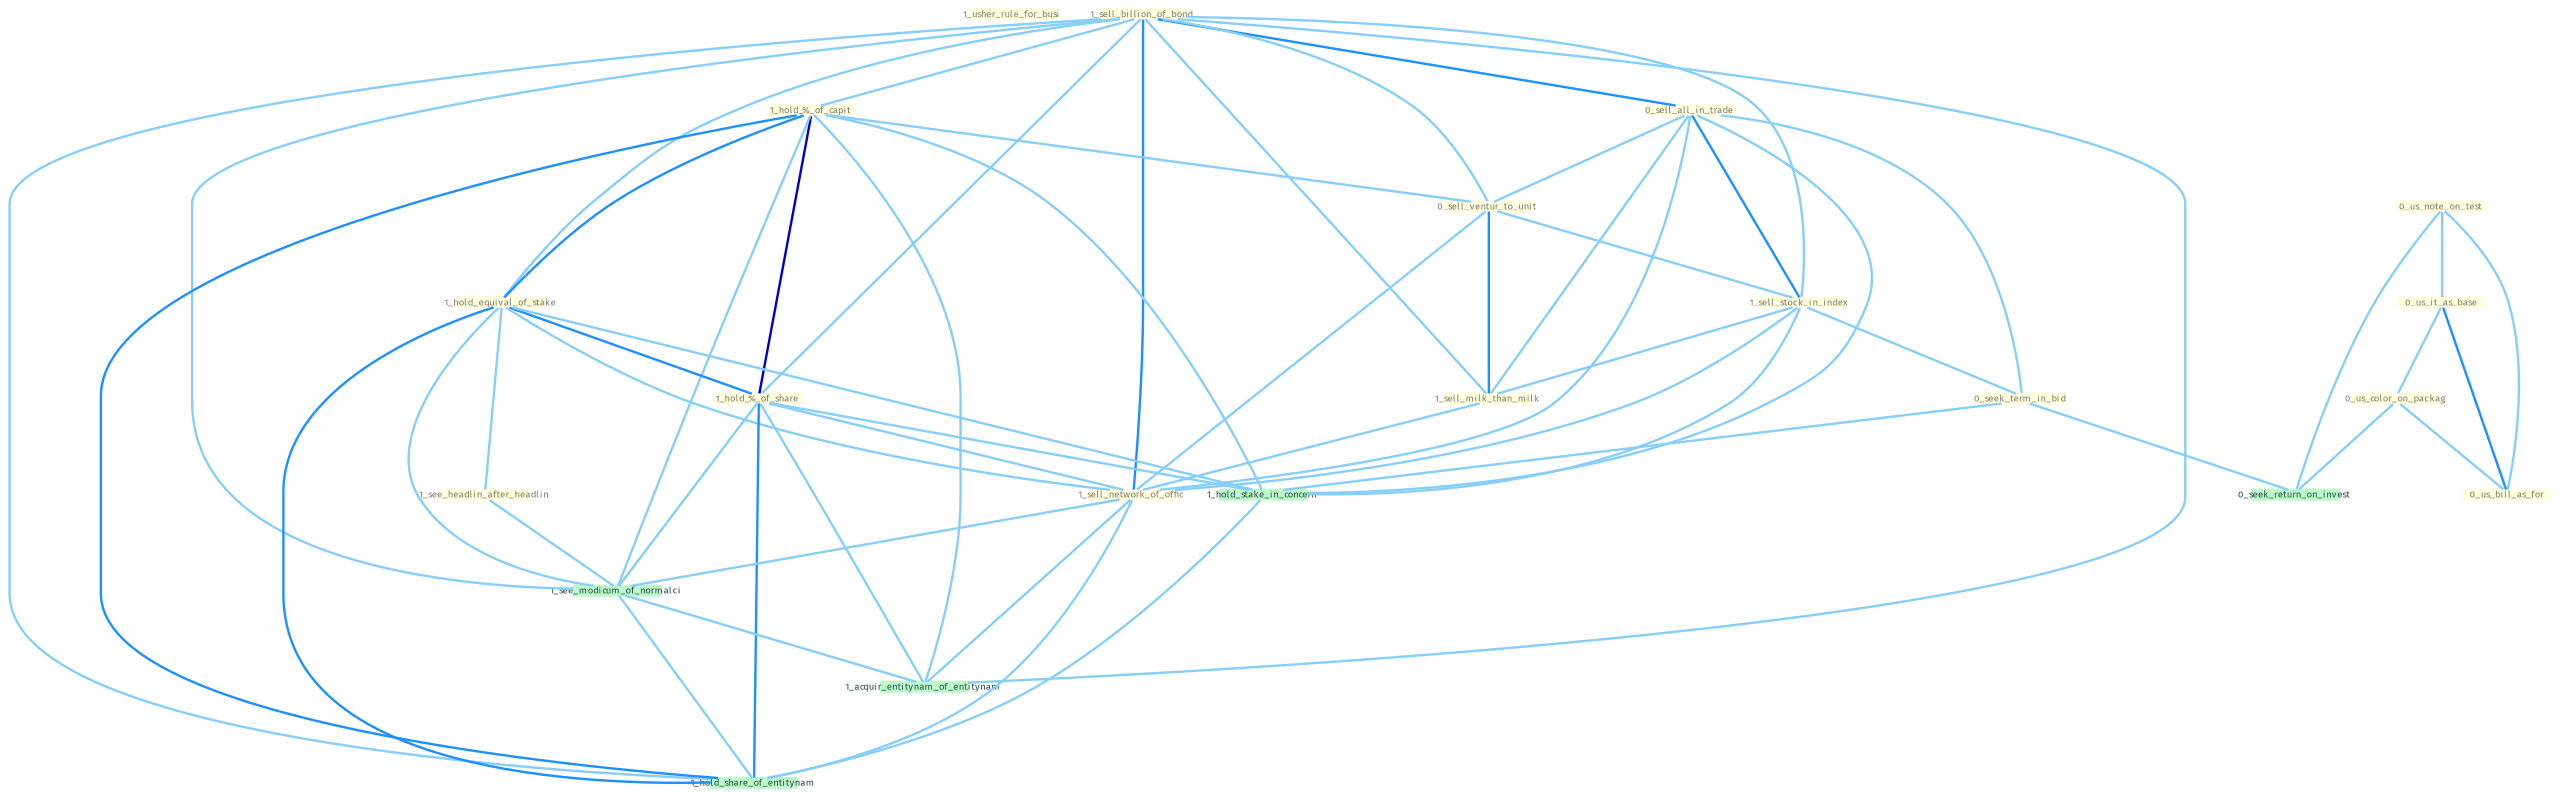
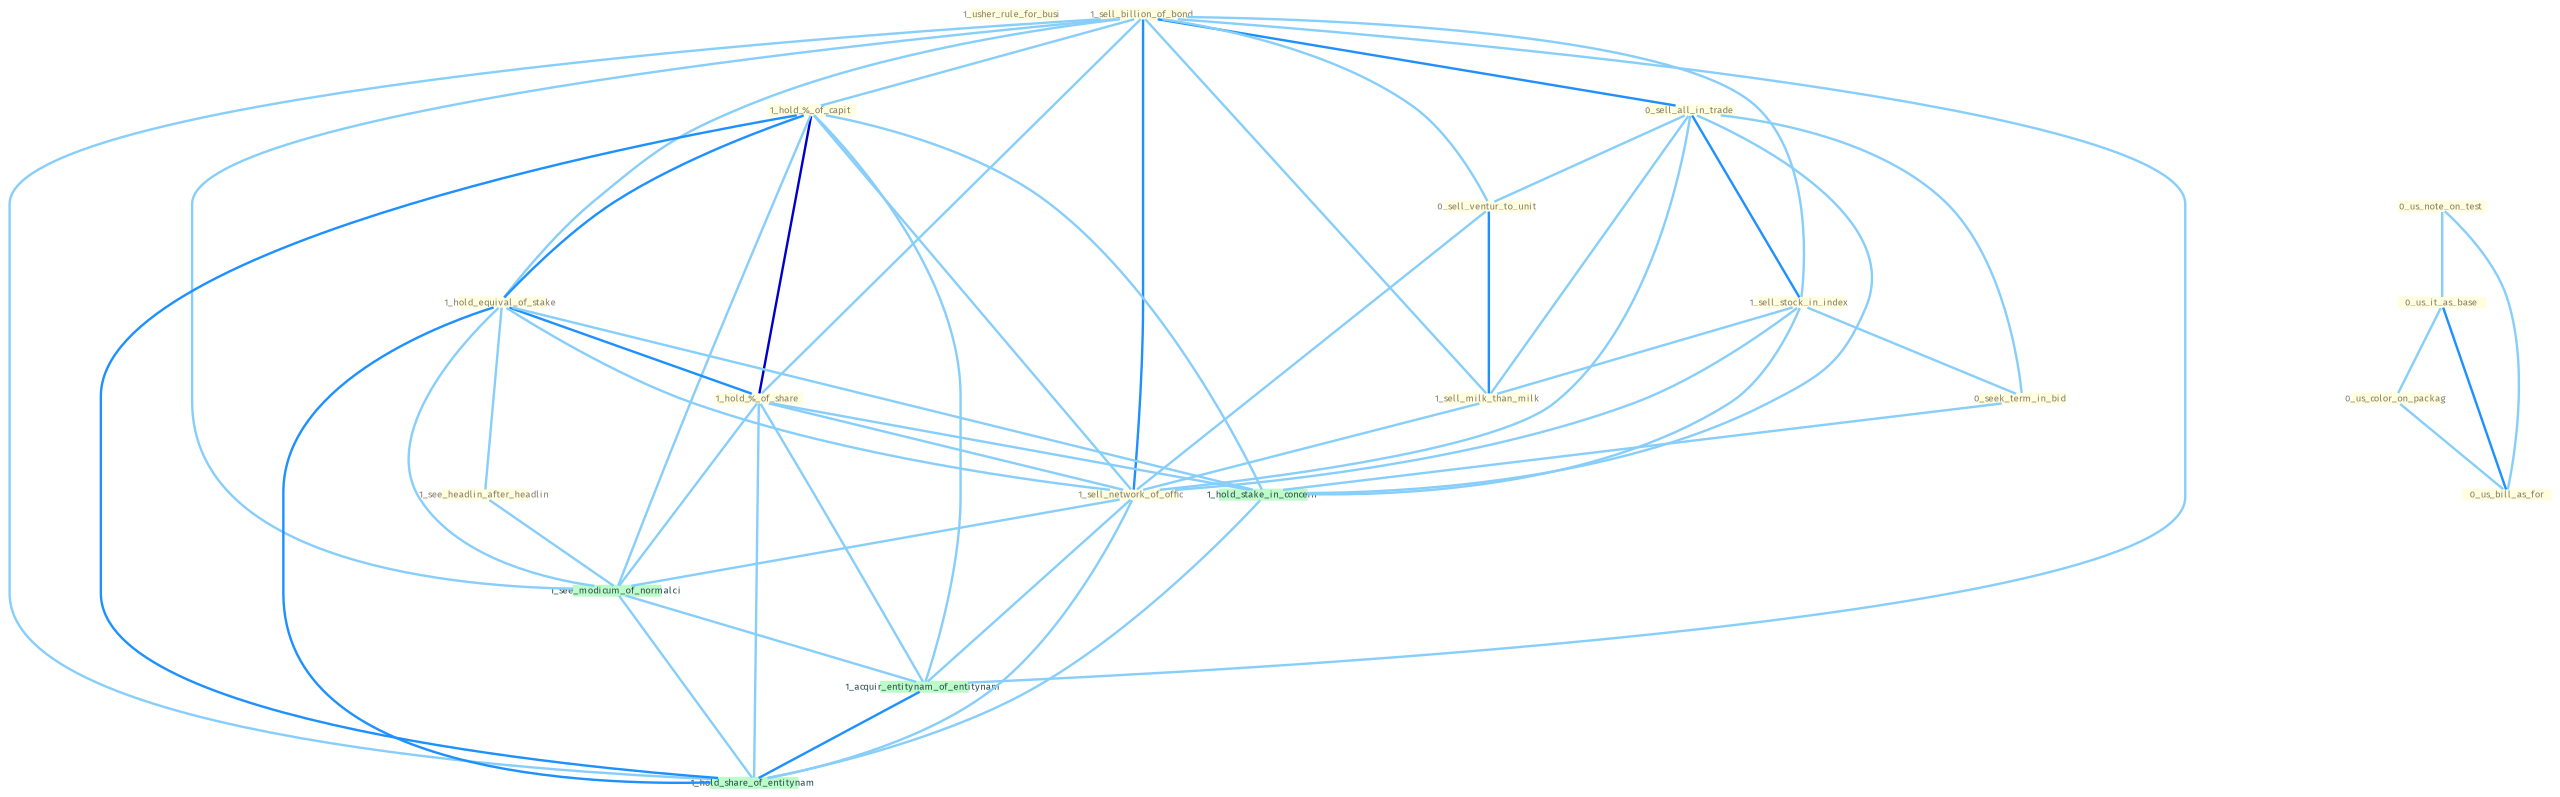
(1166, 161) -> (972, 302)
(1637, 252) -> none
(2296, 495) -> none
(756, 590) -> (756, 590)
none -> (839, 735)
